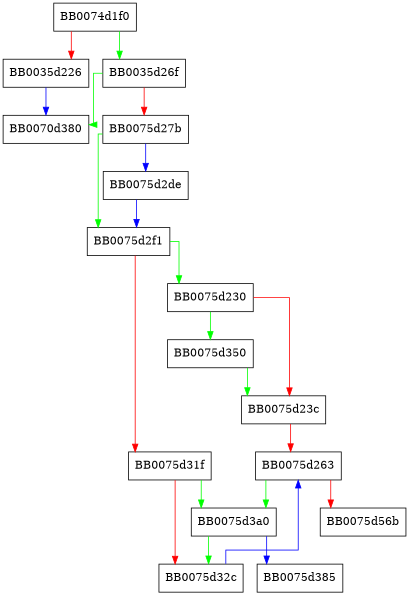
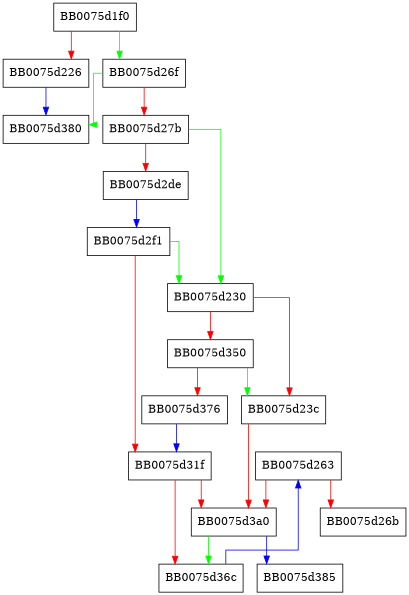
(95, 17) -> (95, 17)
(46, 73) -> (46, 73)
(144, 73) -> (144, 73)
(46, 129) -> (46, 129)
(146, 153) -> (146, 153)
(98, 175) -> (221, 186)
(210, 322) -> (210, 322)
none -> (185, 410)
(291, 434) -> (249, 462)
(201, 490) -> (201, 490)
(266, 490) -> (266, 490)
(363, 522) -> (363, 522)
(201, 578) -> (201, 578)
